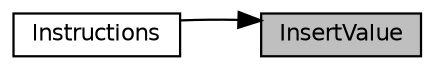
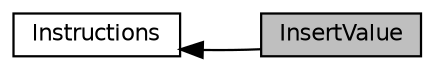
(209, 20) -> (232, 50)
